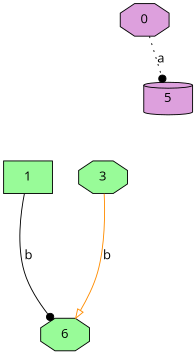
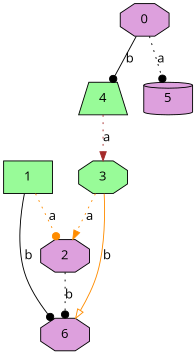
none -> (103, 99)
none -> (65, 256)
(65, 335) -> (65, 335)
